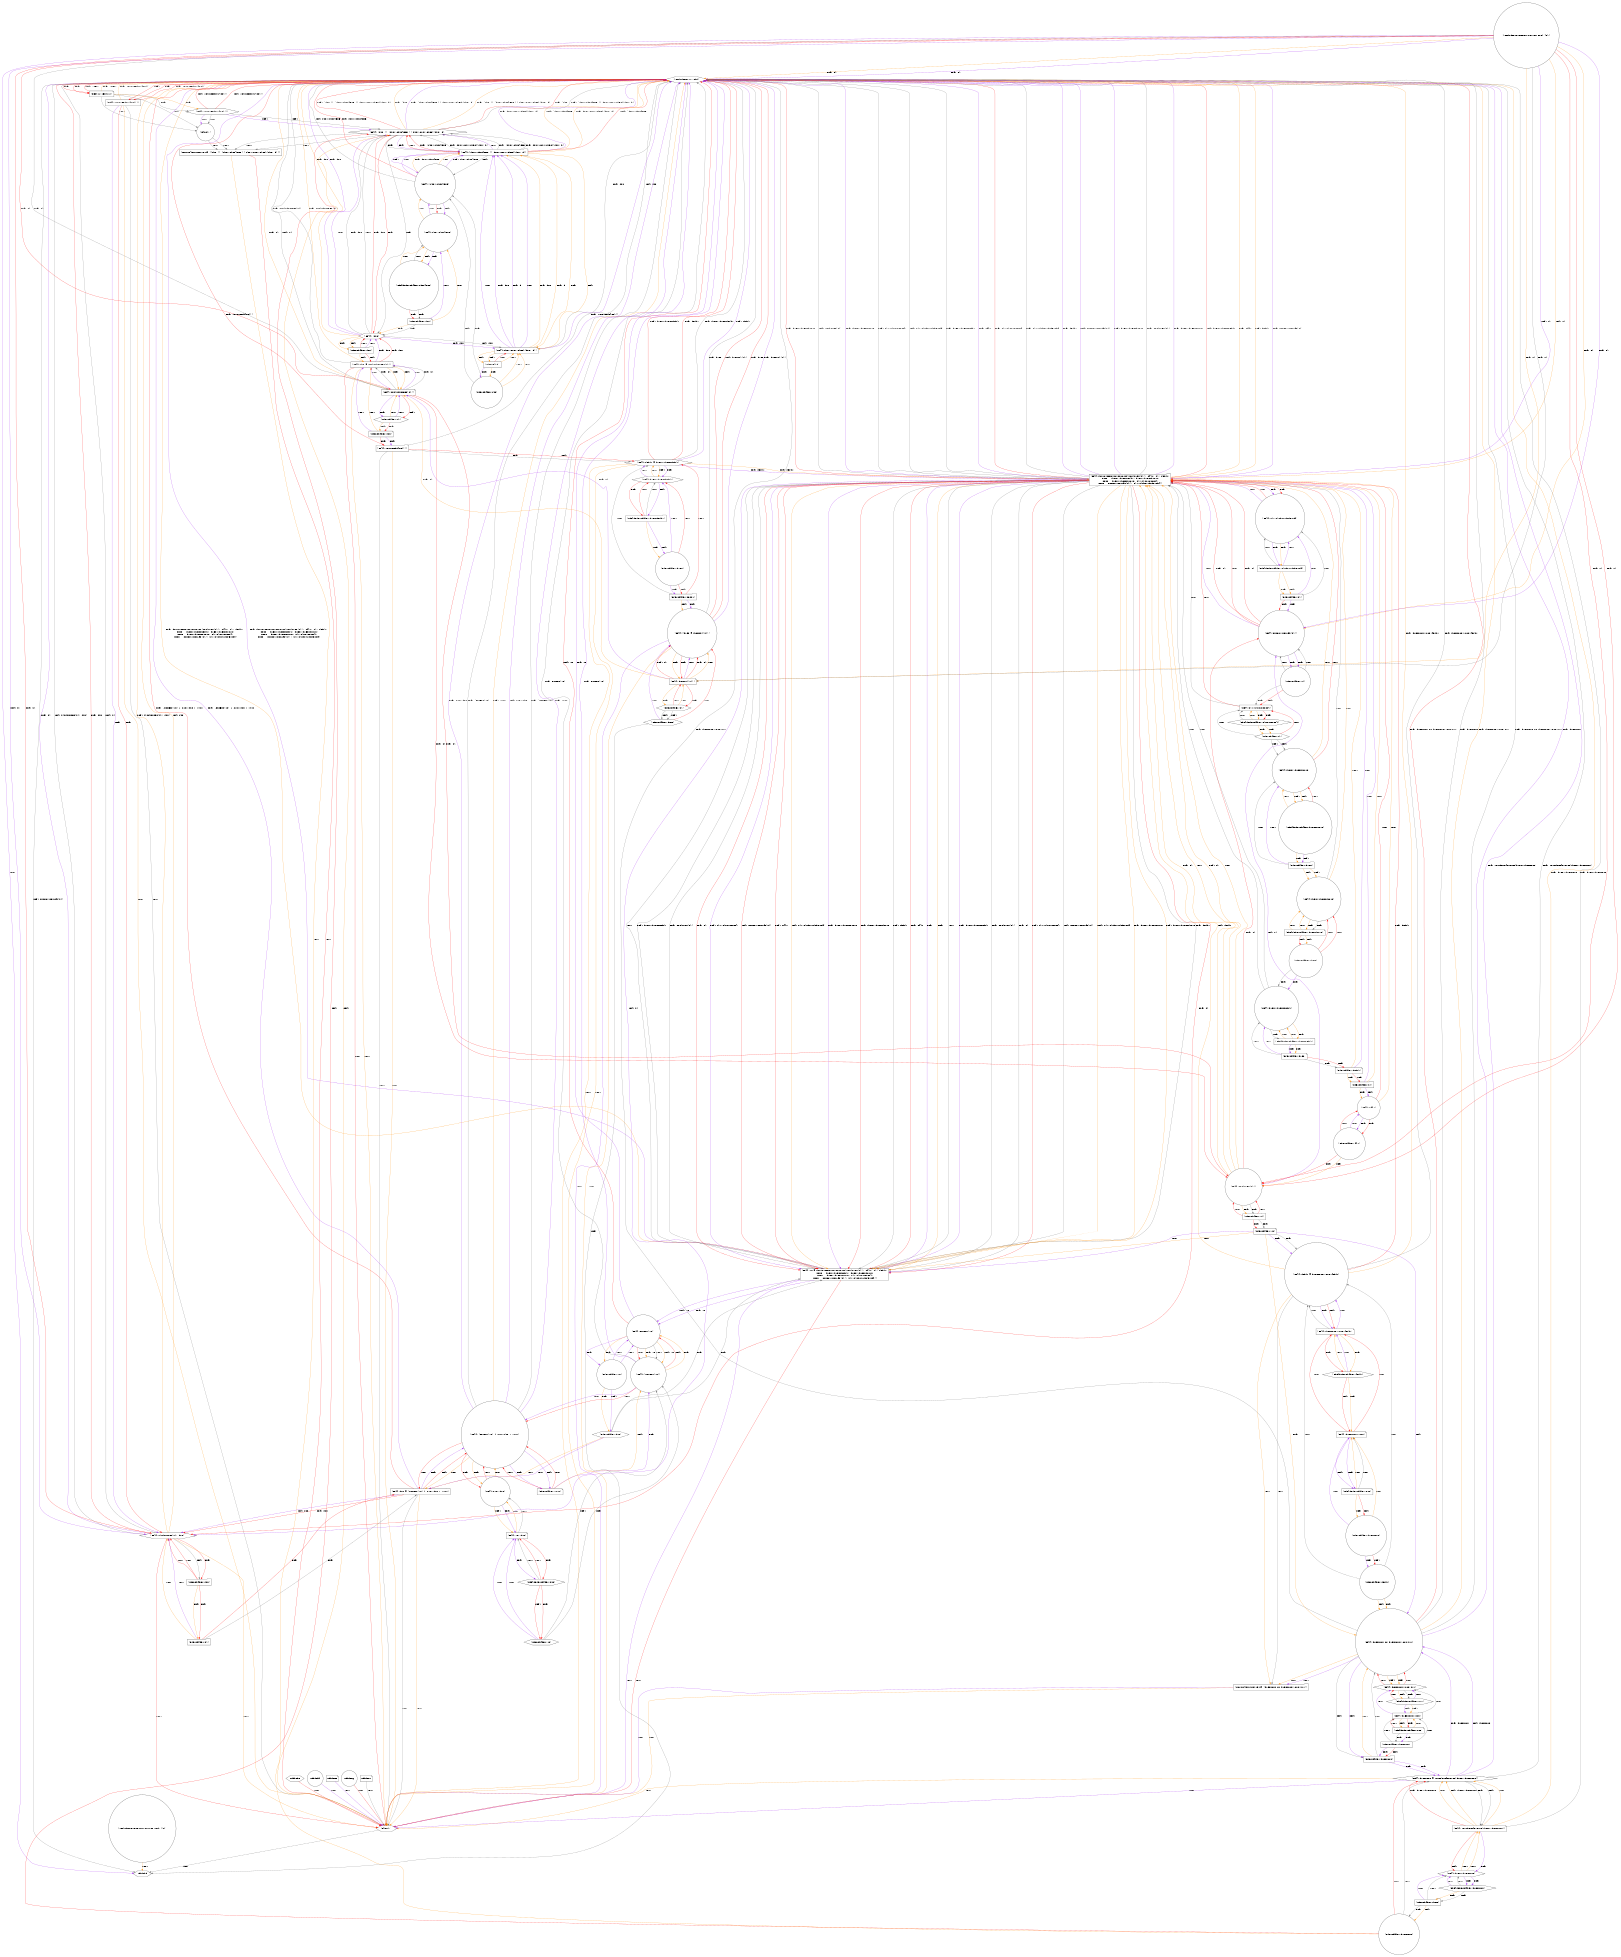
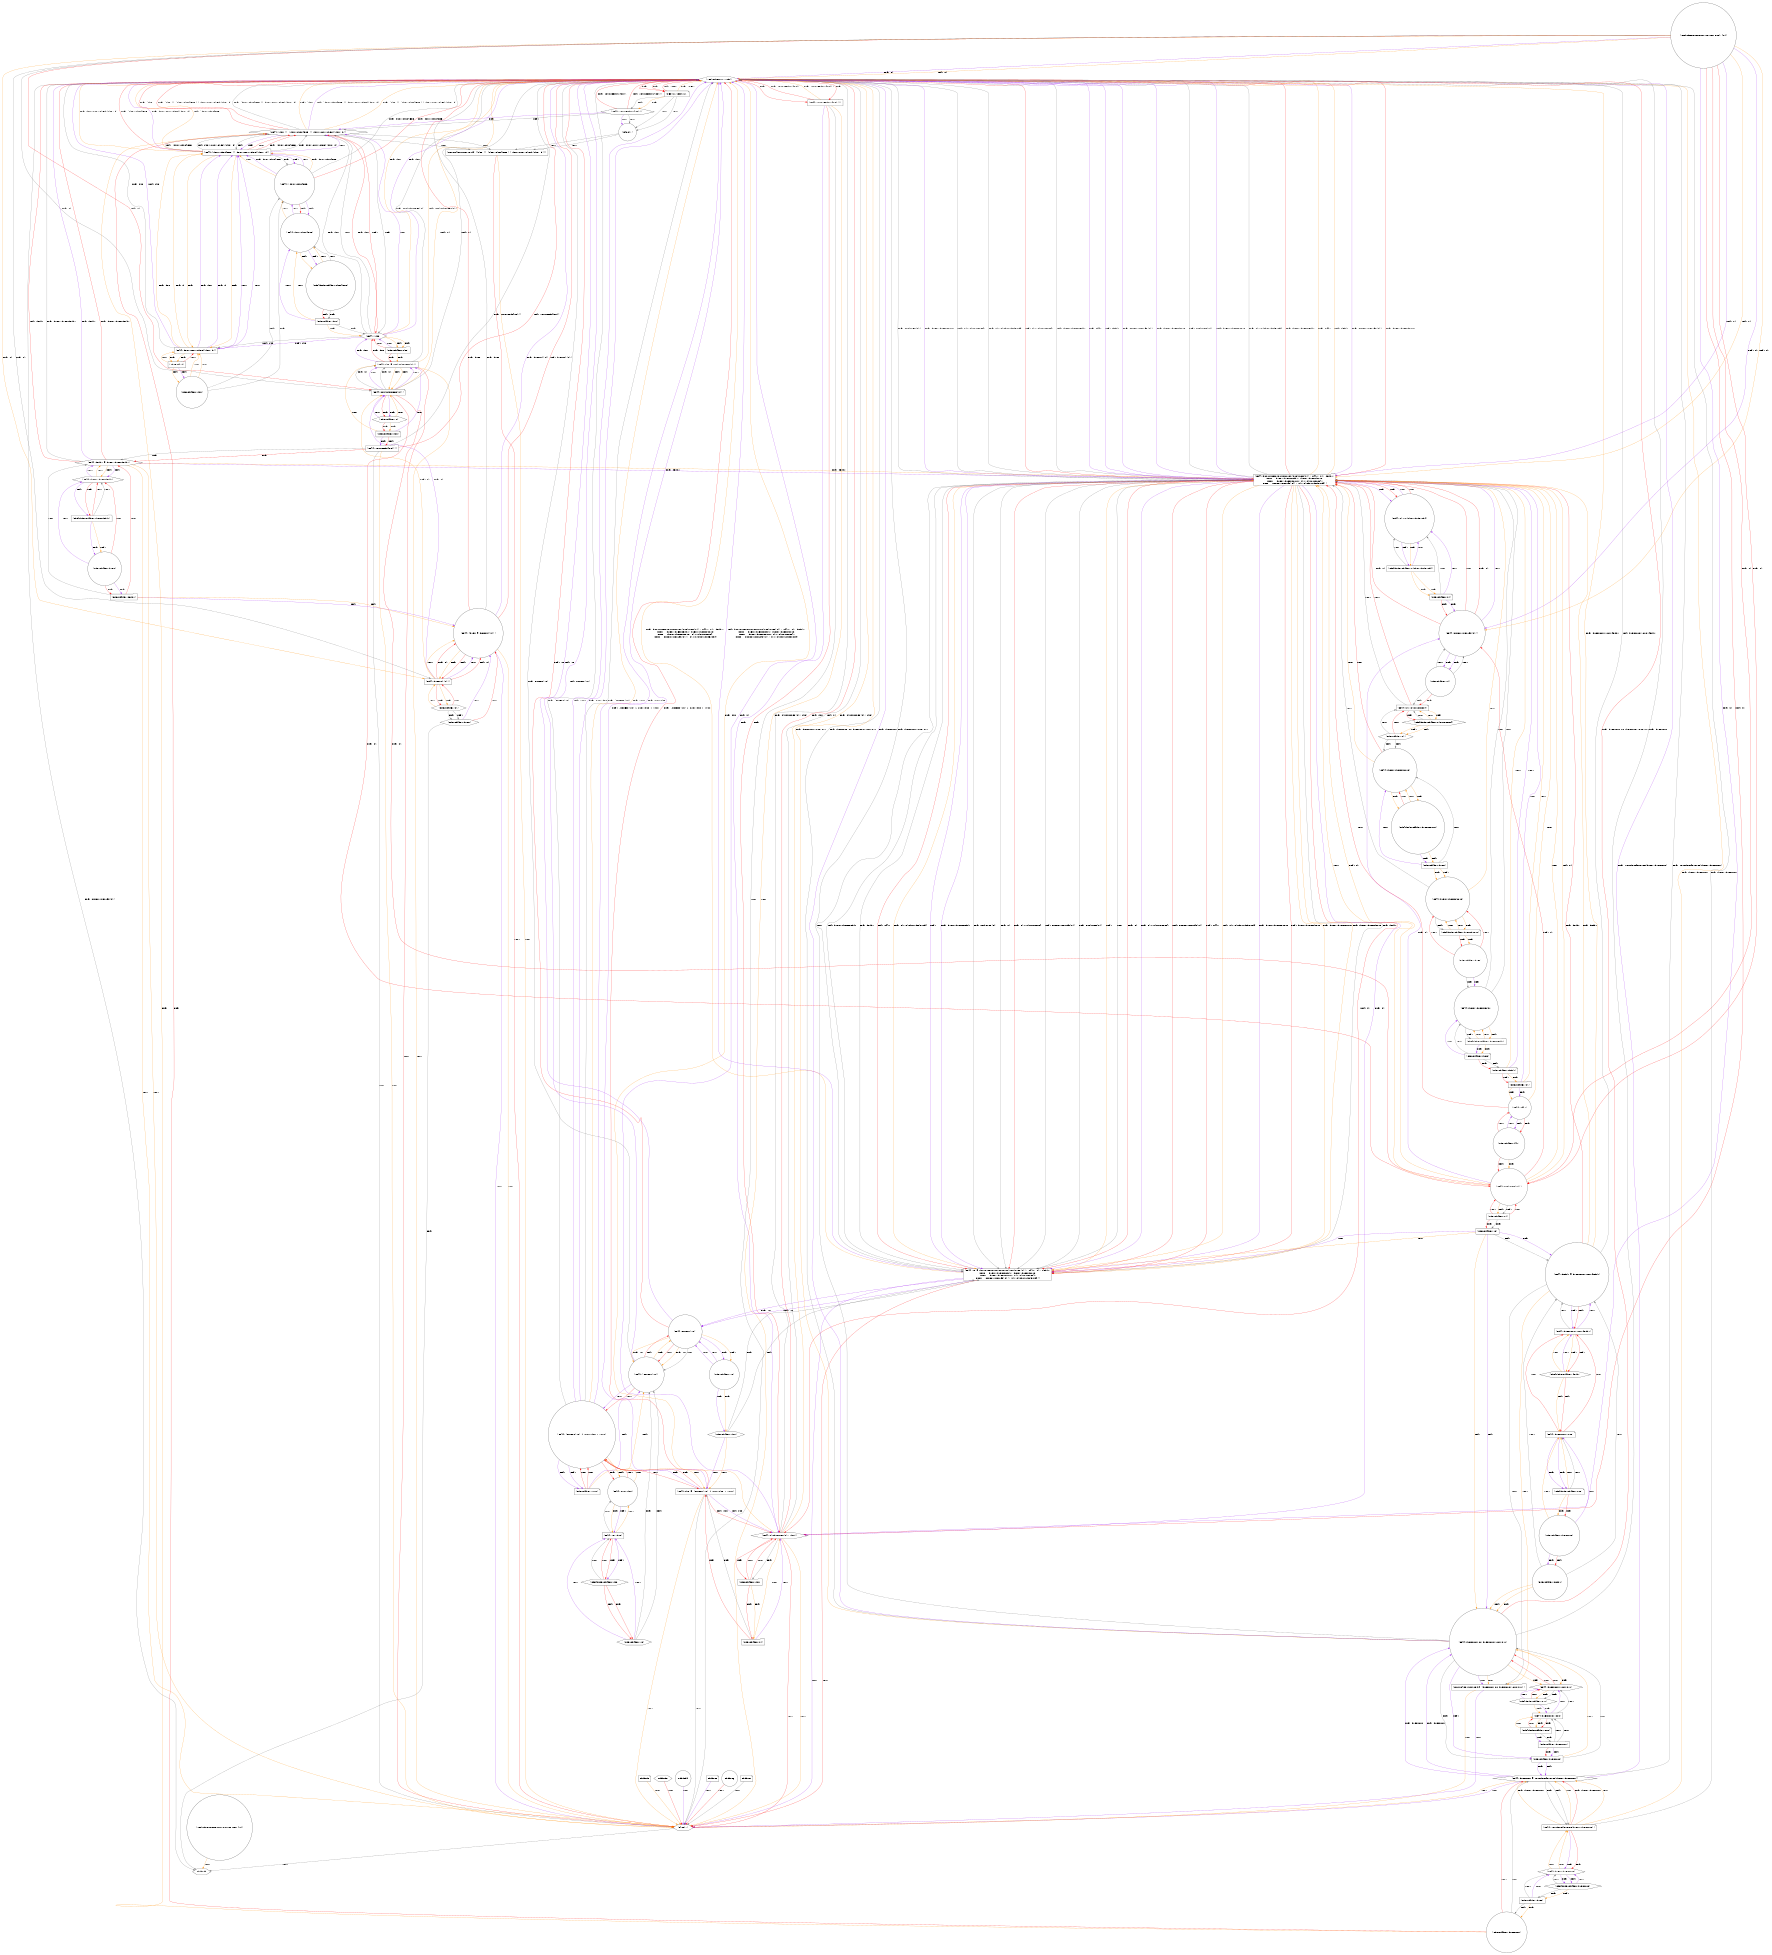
(3, 276) -> none
none -> (645, 1778)
(142, 1829) -> (220, 1828)
